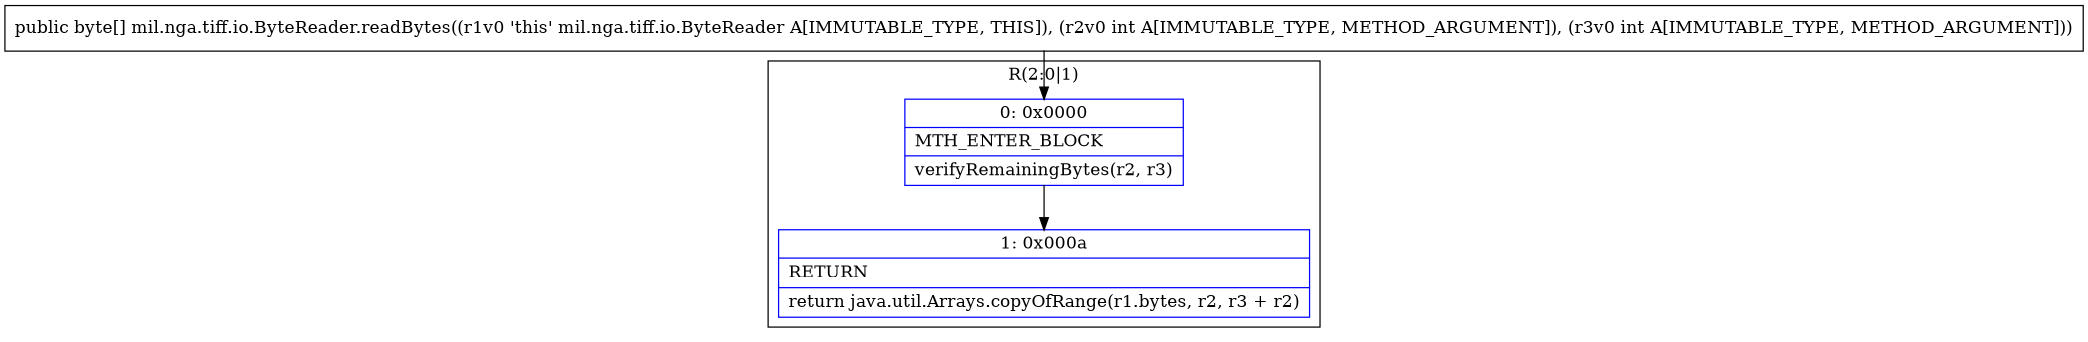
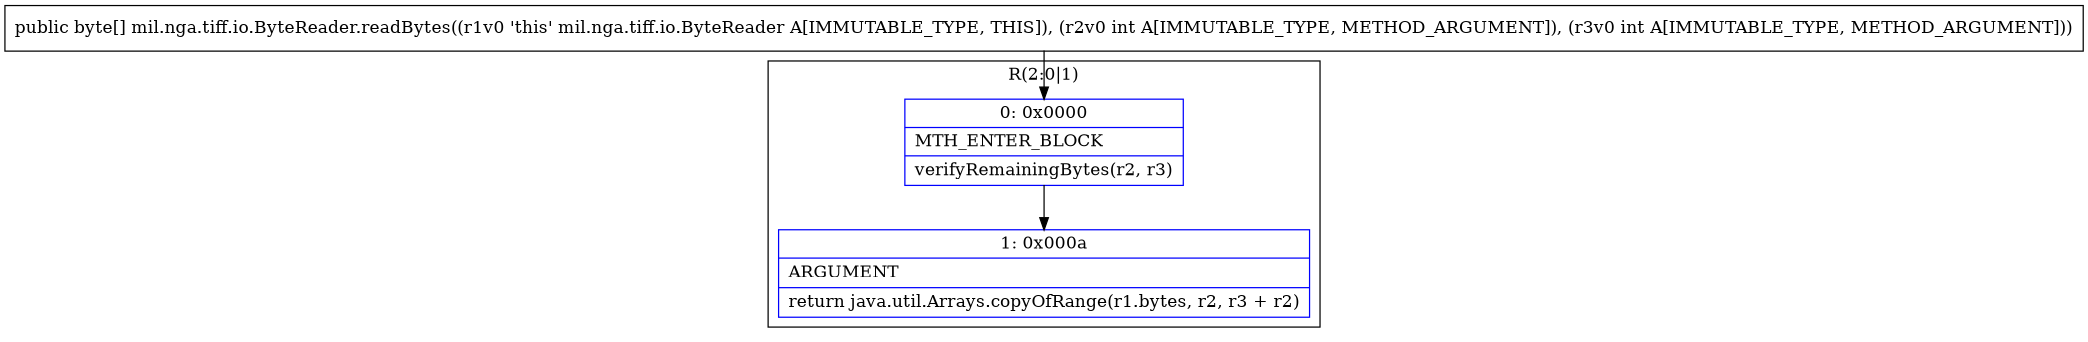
(828, 272) -> (844, 272)
